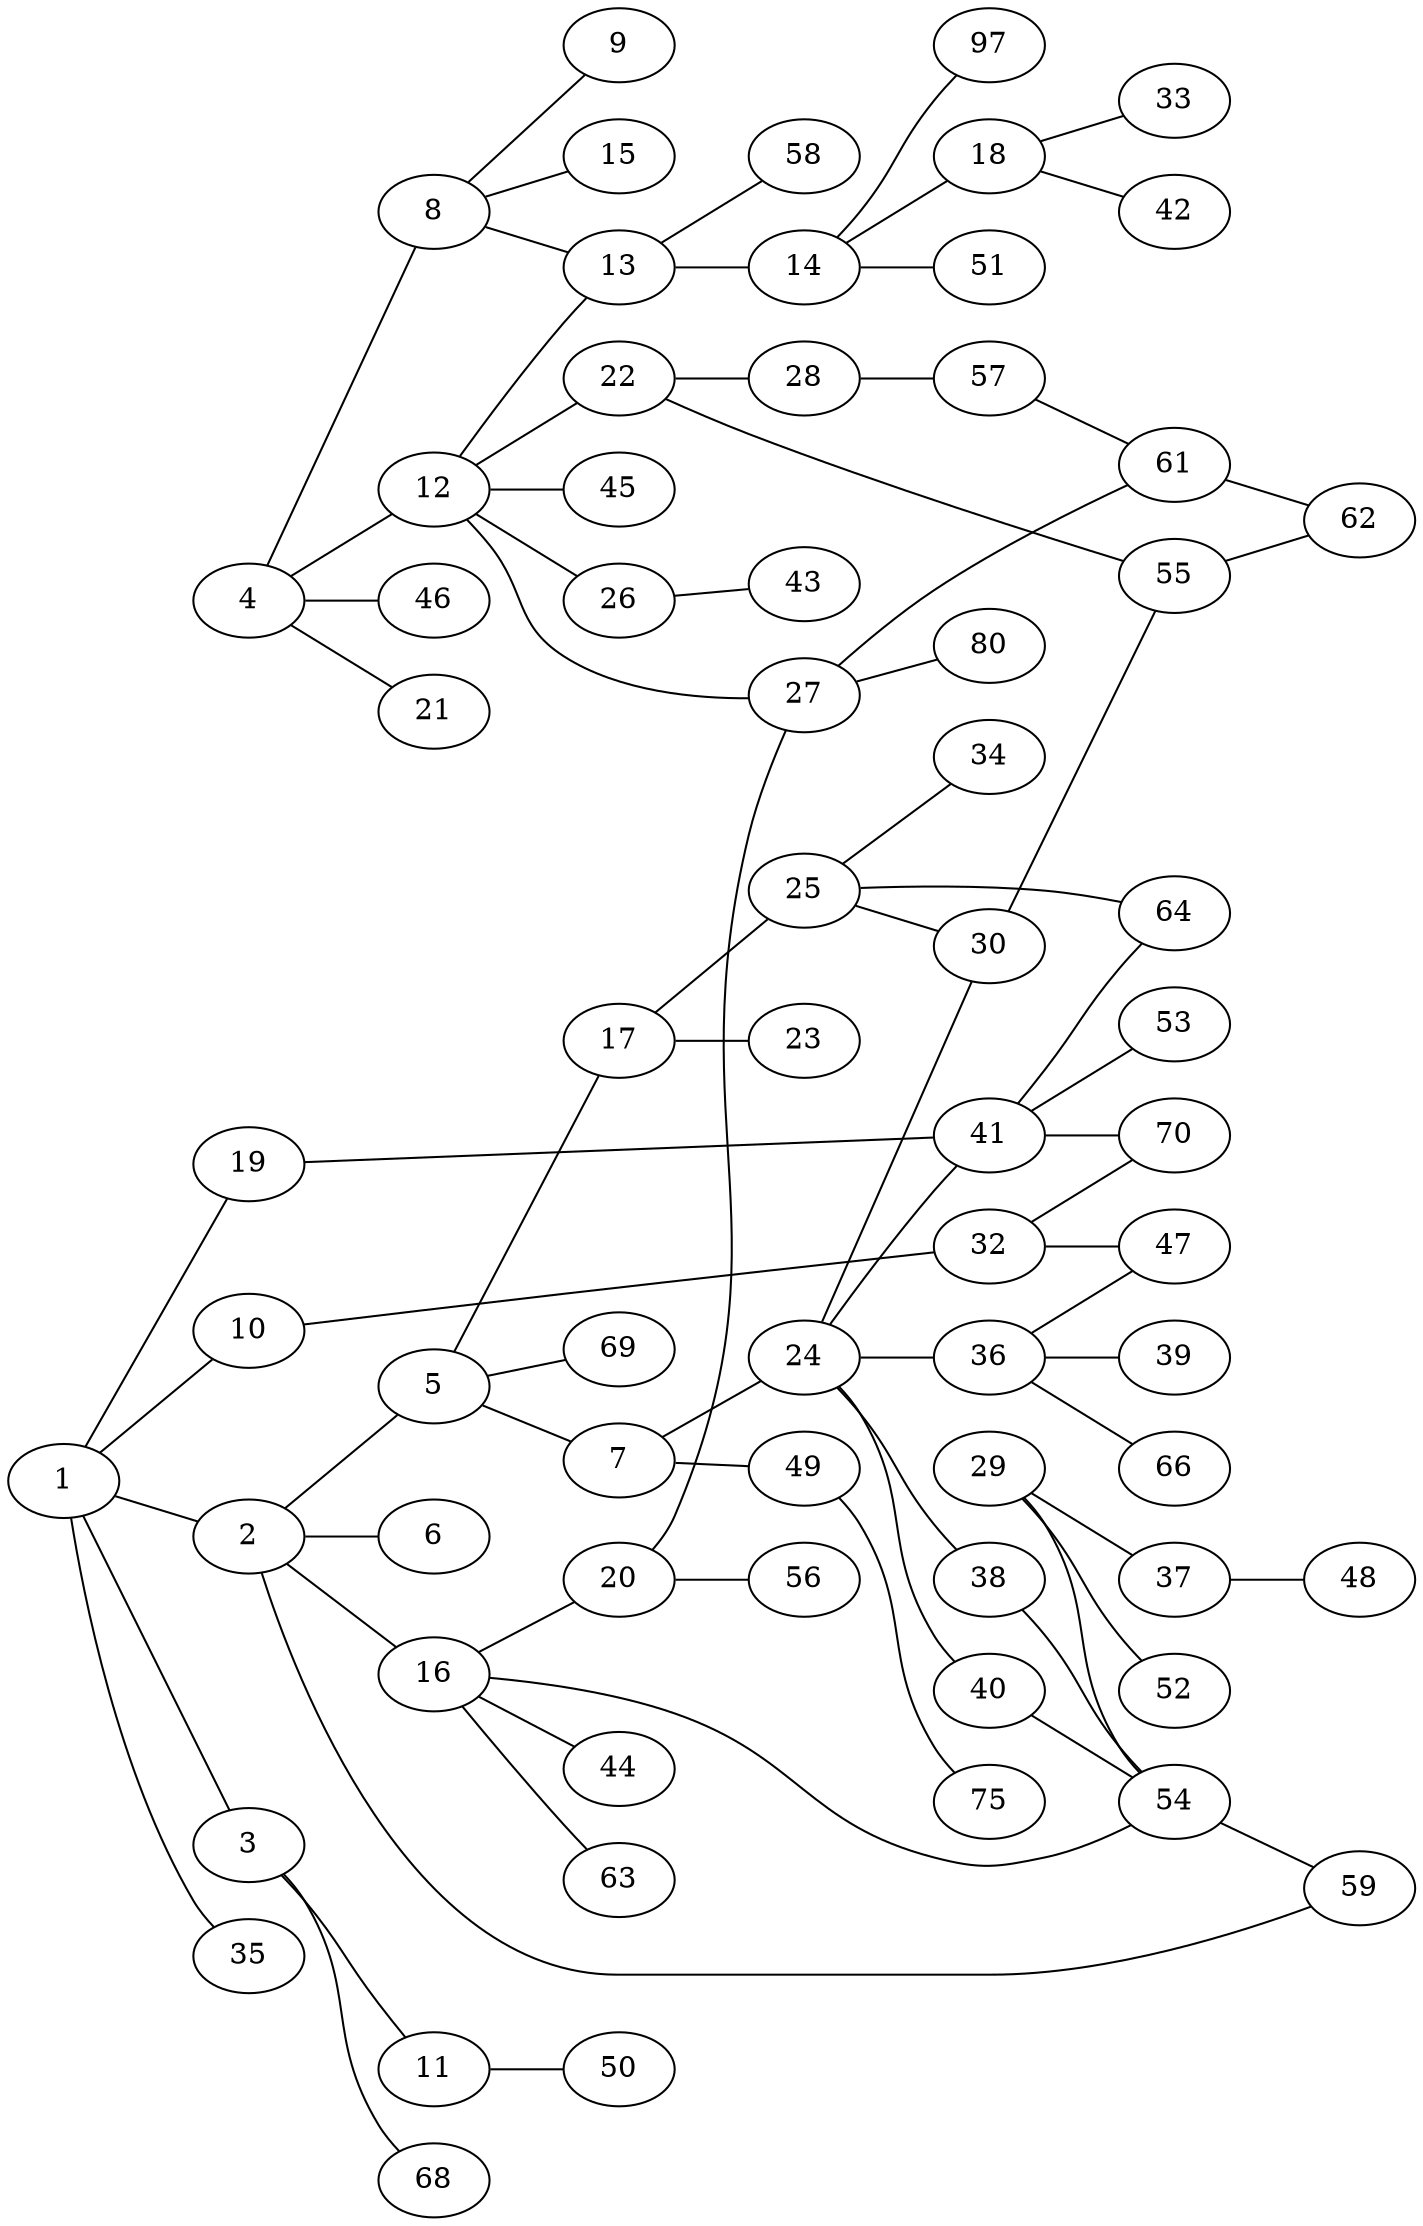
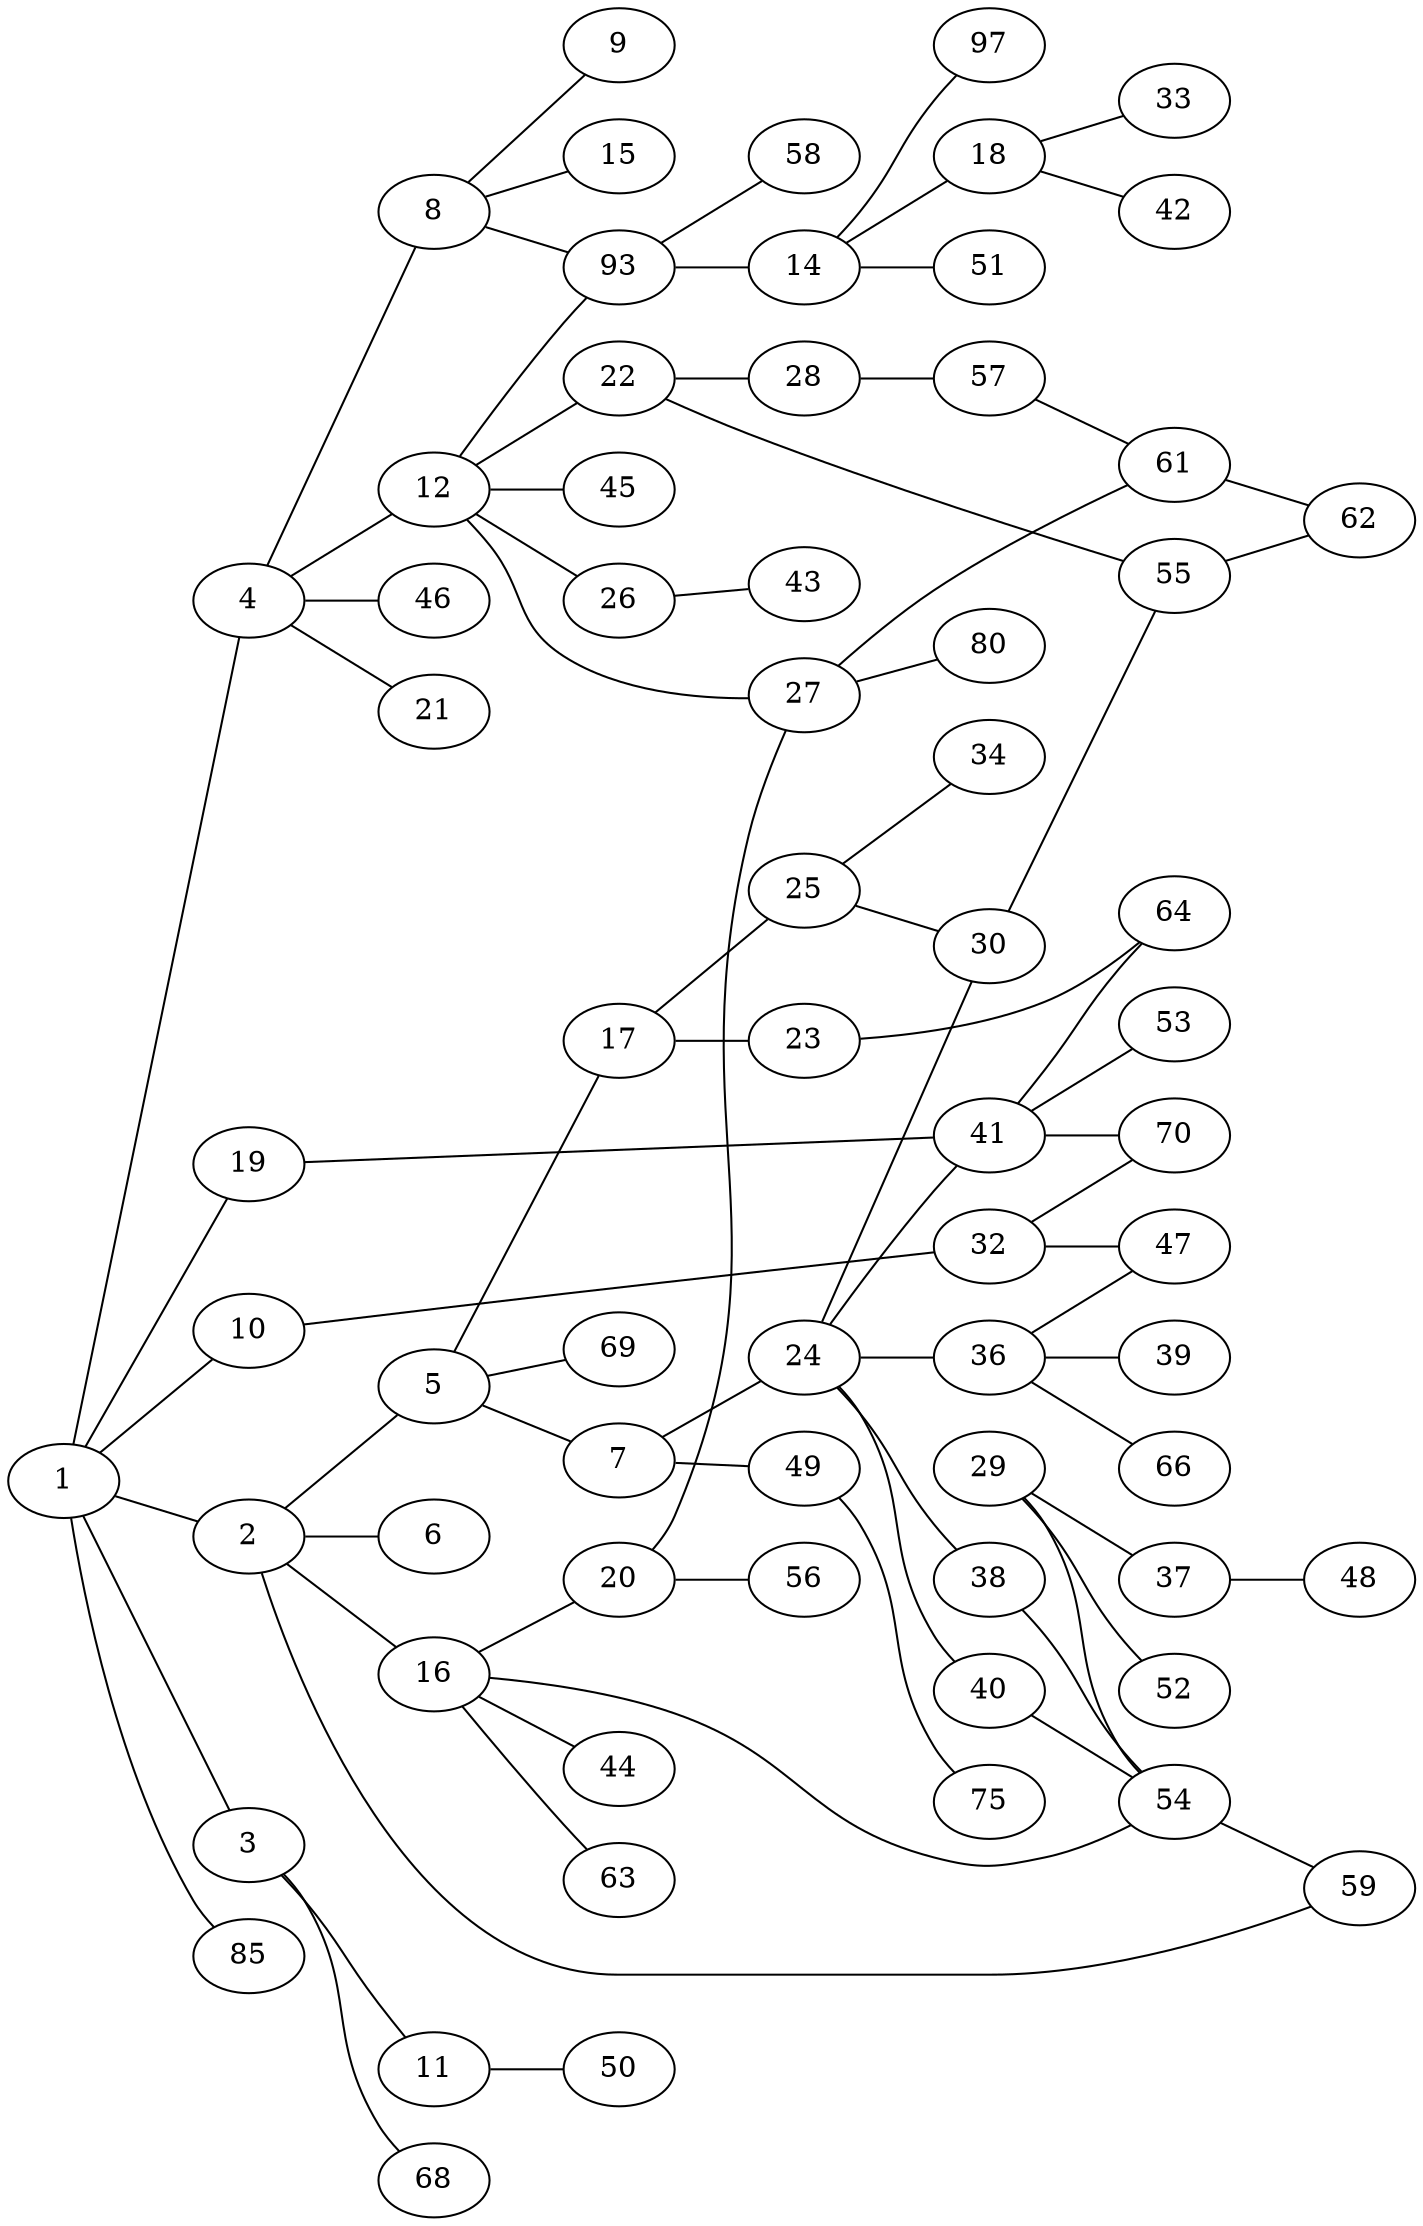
(619, 267) -> (619, 267)
(991, 887) -> (1009, 1014)
none -> (156, 1041)
(249, 1956) -> (249, 1956)
